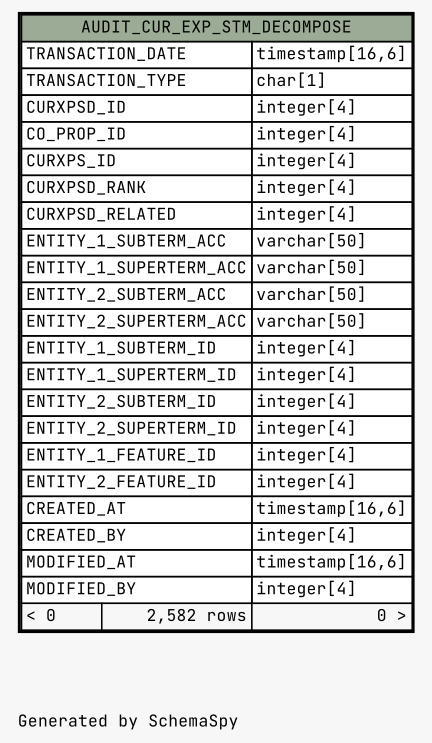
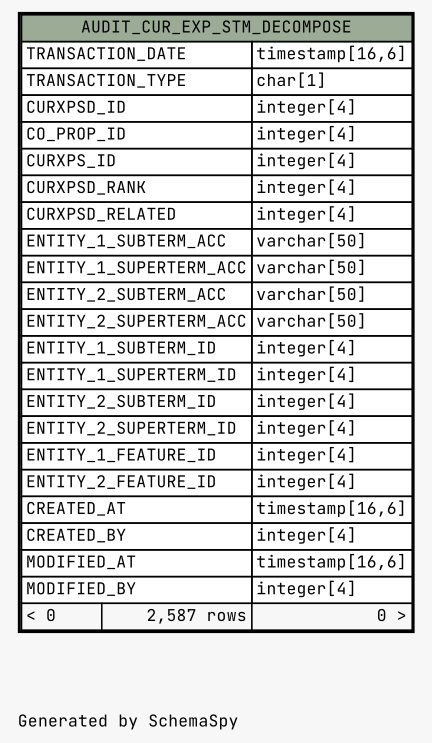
(197, 616) -> (197, 616)
